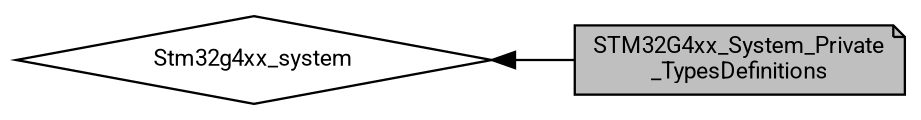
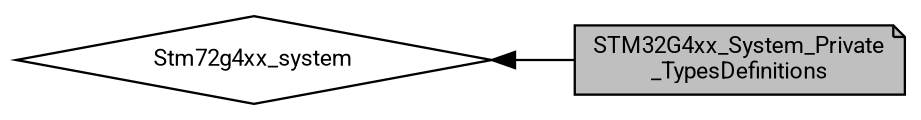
(254, 60) -> (254, 60)
